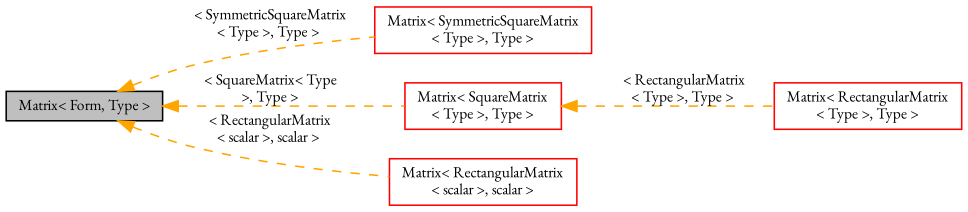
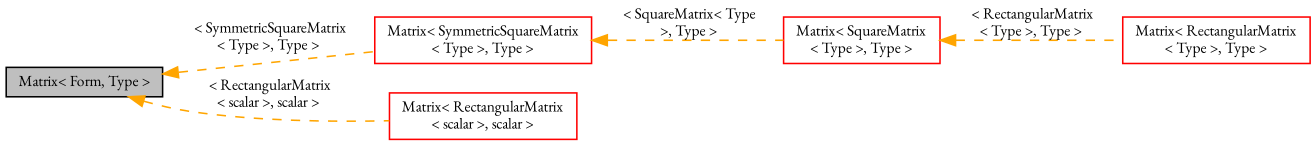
(291, 106) -> (696, 40)
